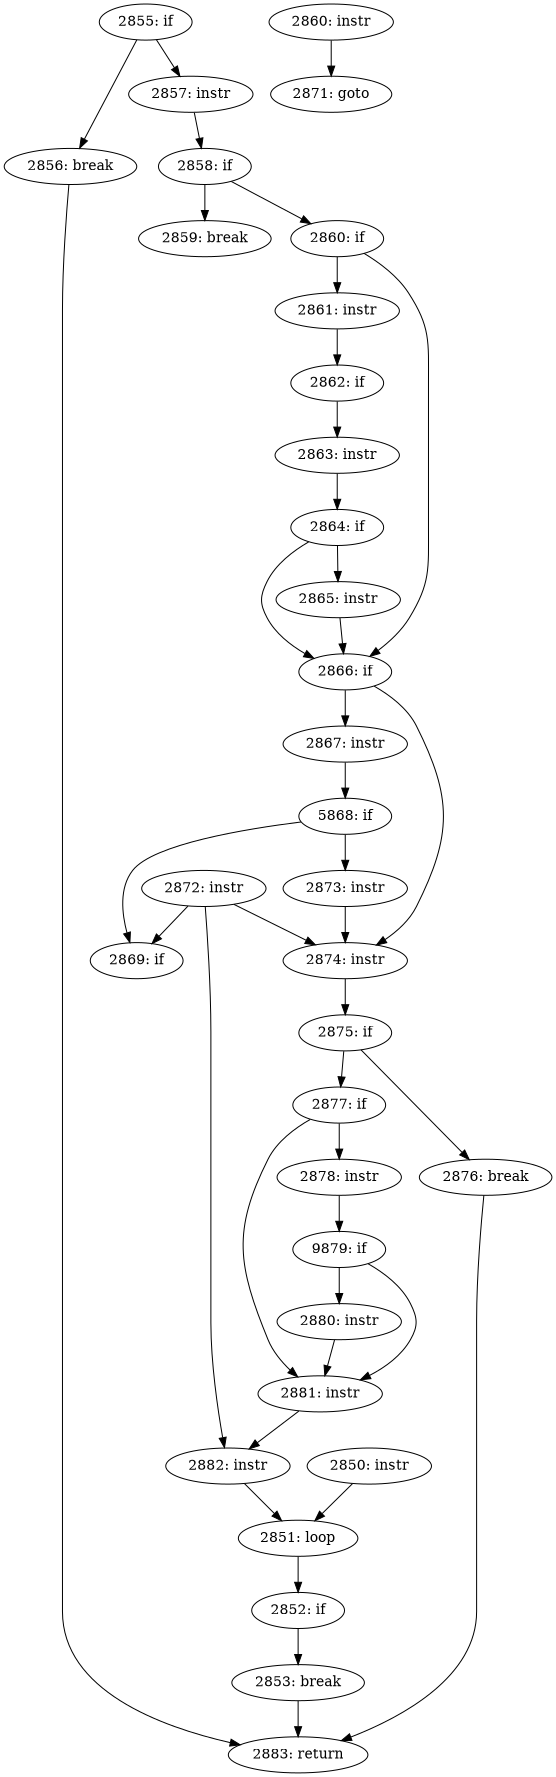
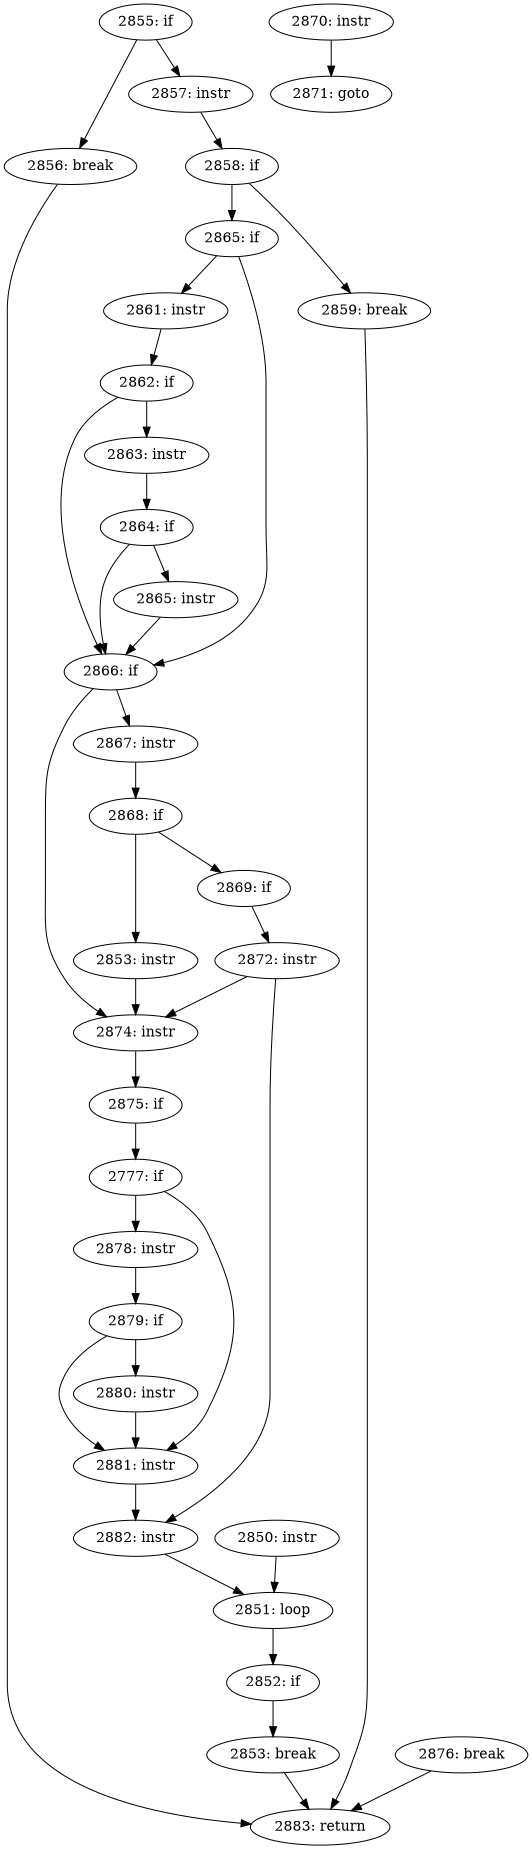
(331, 22) -> (331, 22)
(337, 239) -> (232, 239)
none -> (62, 513)
(345, 816) -> (136, 816)
(345, 888) -> (136, 961)
(174, 921) -> (258, 920)
none -> (367, 1067)
(412, 1101) -> none
(339, 1105) -> (136, 1177)
(339, 1249) -> (136, 1322)
